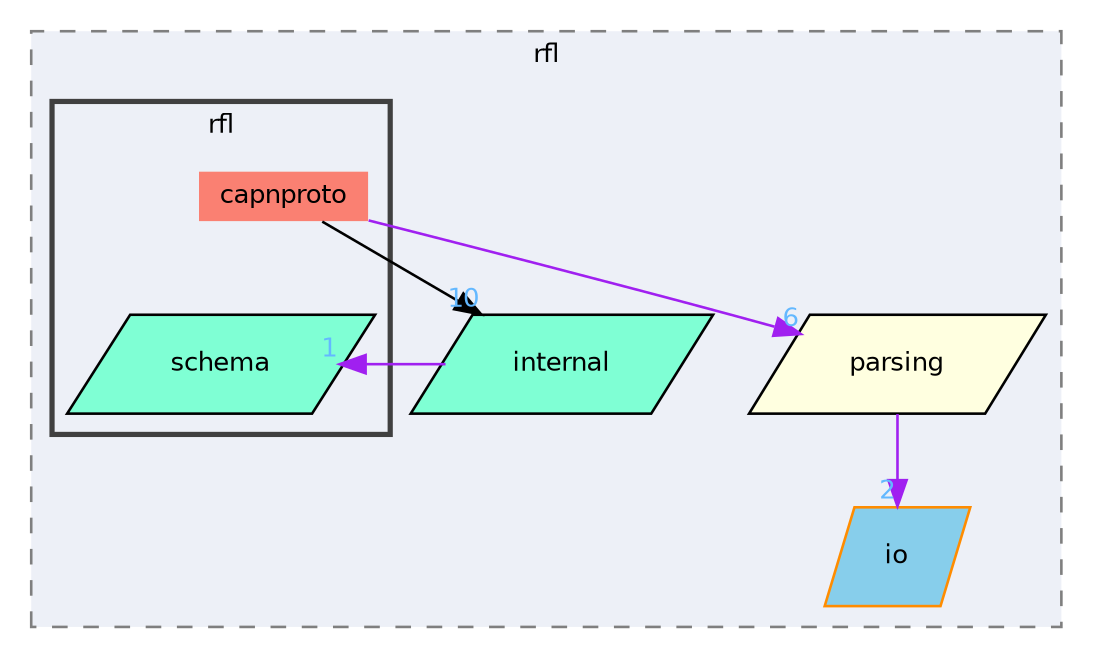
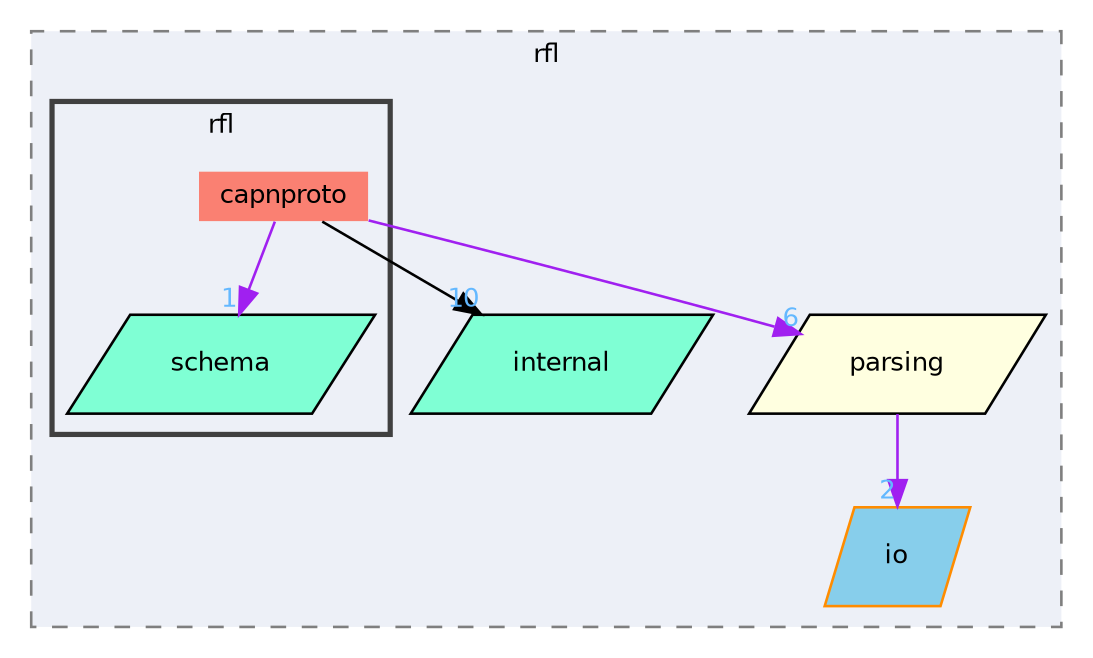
(408, 364) -> (262, 256)
